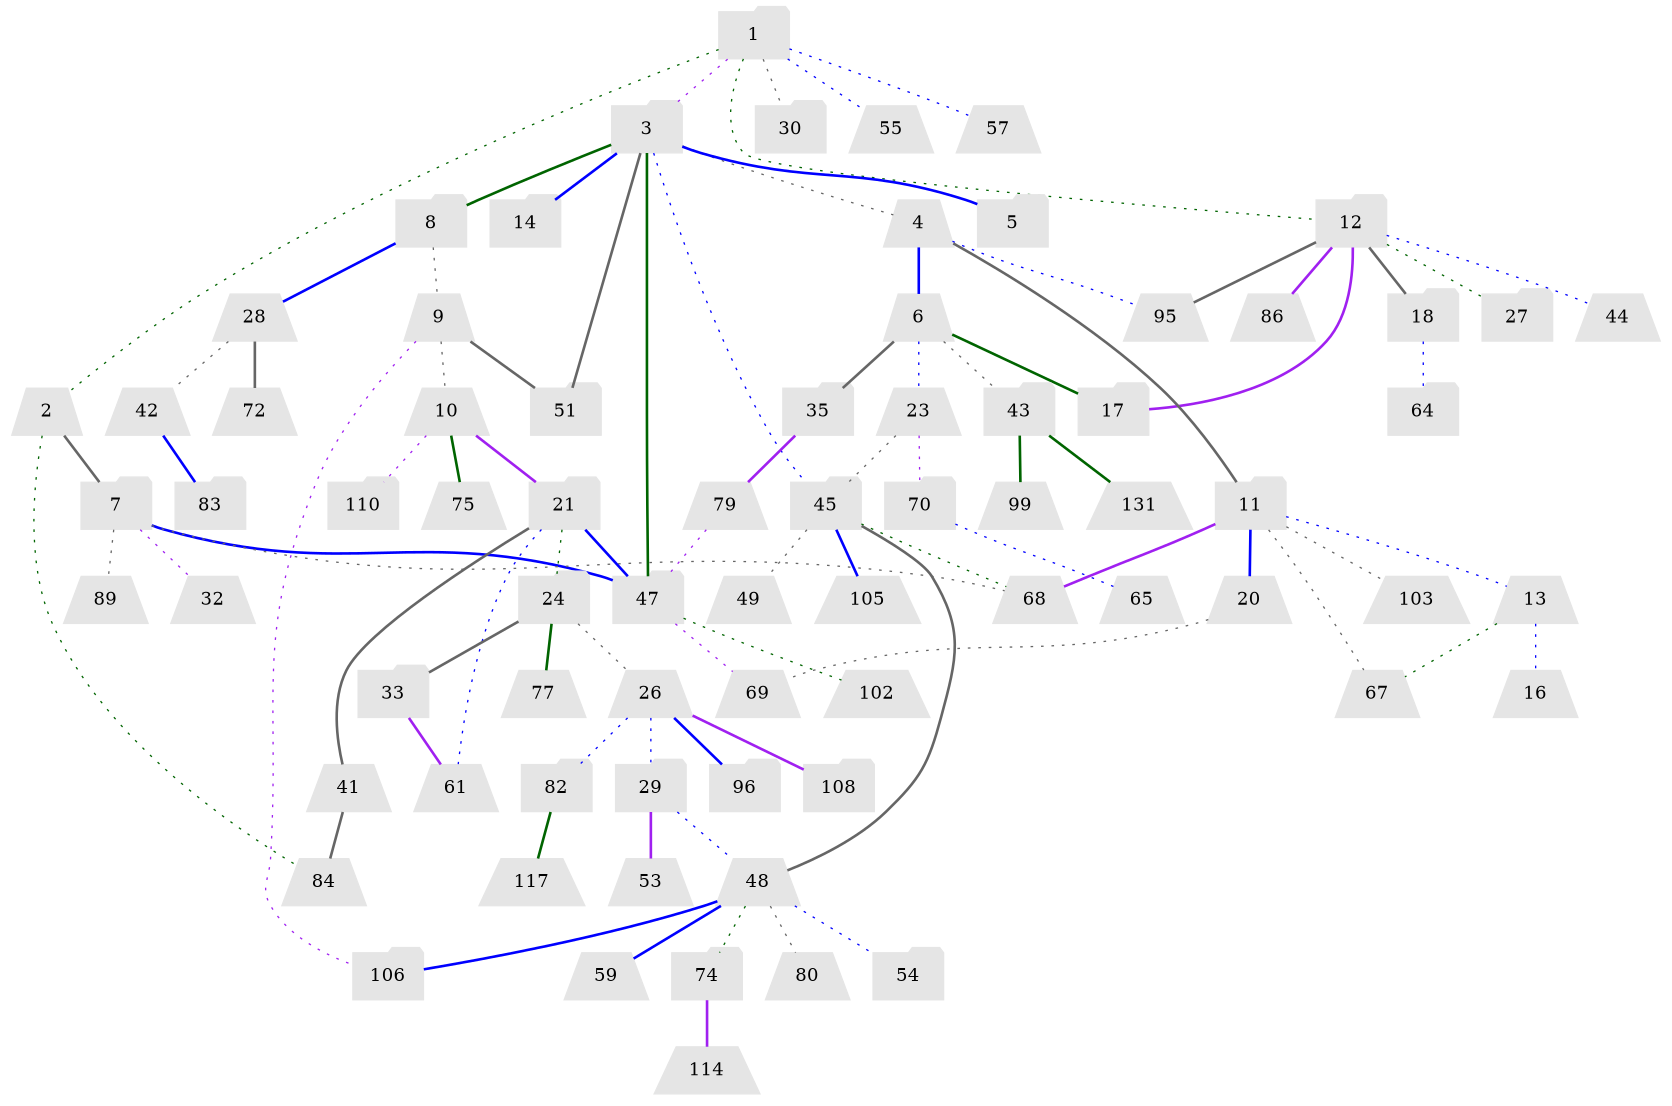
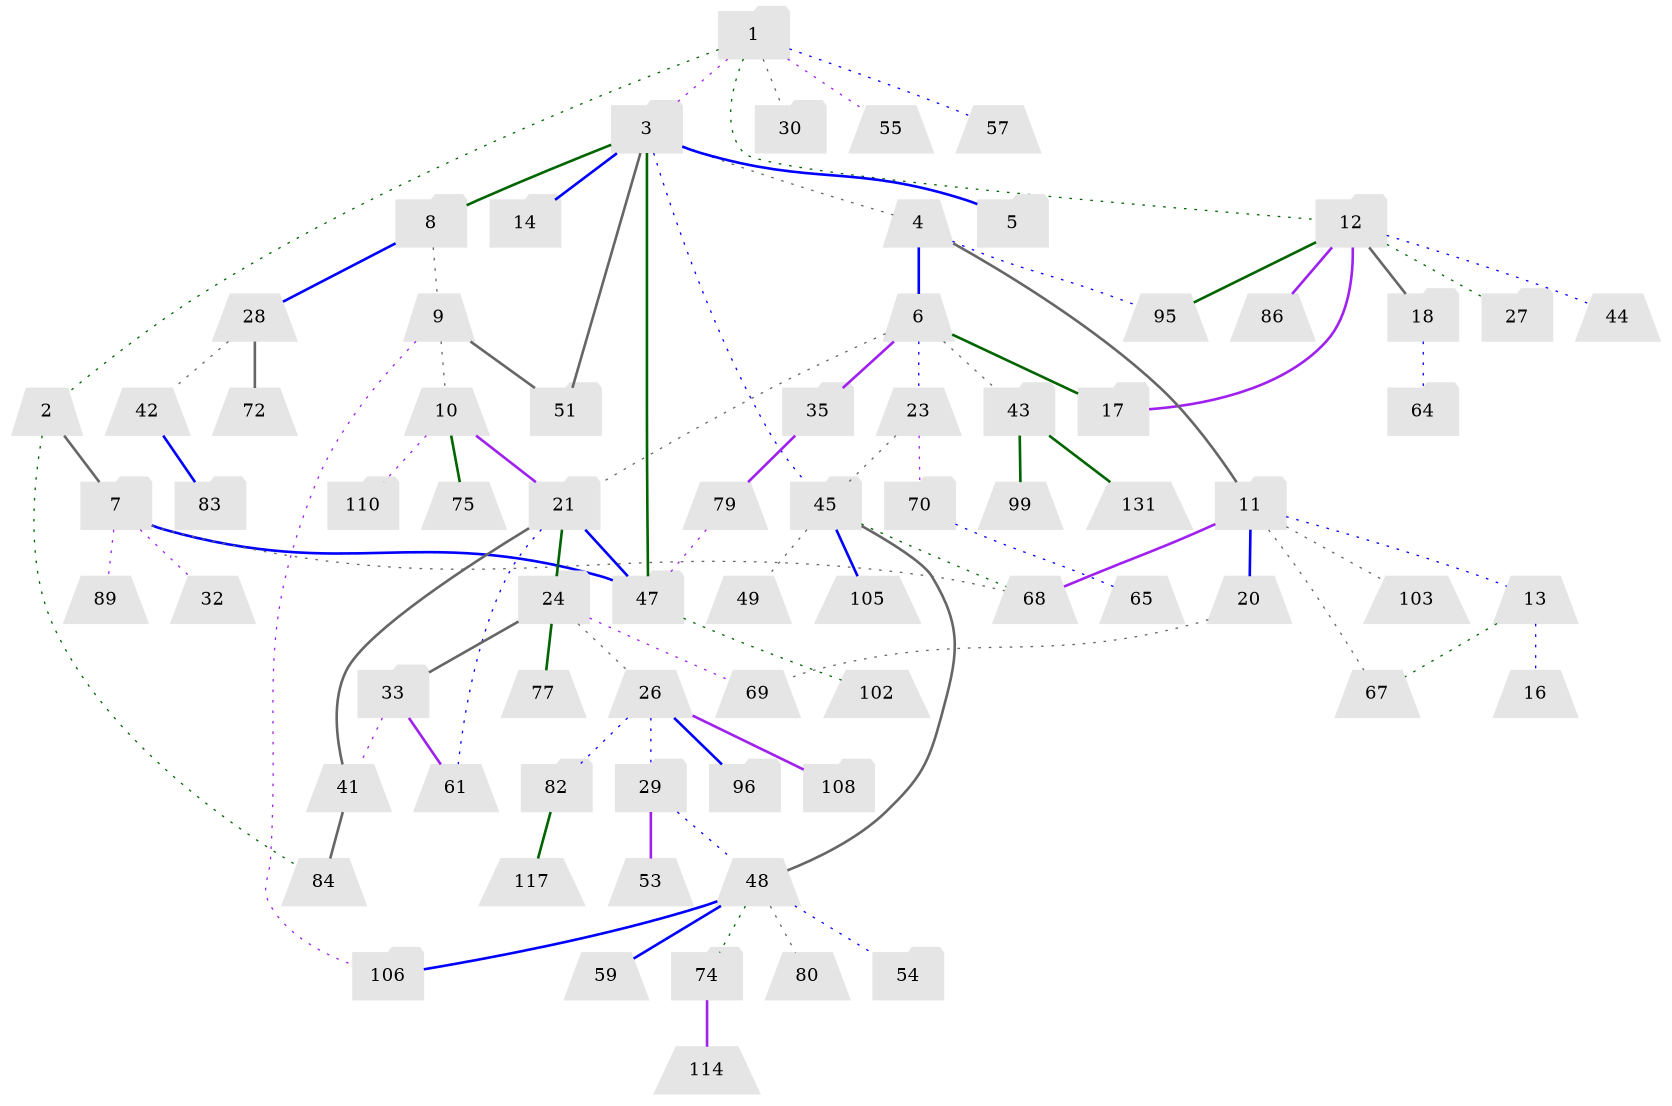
(826, 85) -> (826, 85)
(1255, 272) -> (1255, 272)
(868, 365) -> (868, 365)
none -> (741, 404)
(111, 553) -> (111, 553)
(559, 553) -> (559, 553)
(704, 648) -> (659, 650)
none -> (371, 741)
